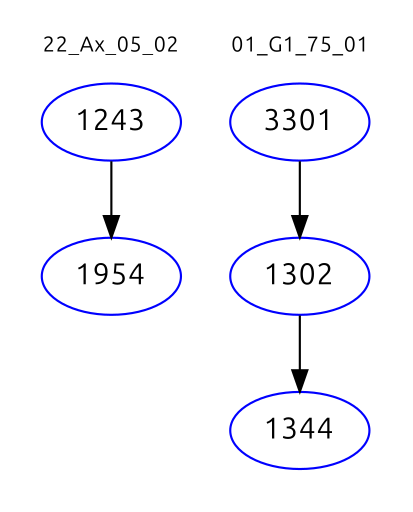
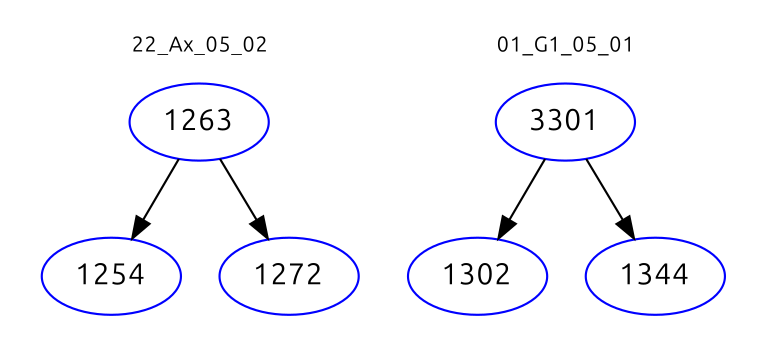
(301, 46) -> (566, 46)
(111, 122) -> (199, 122)
(111, 276) -> (111, 276)
none -> (289, 276)
(300, 343) -> (605, 189)
